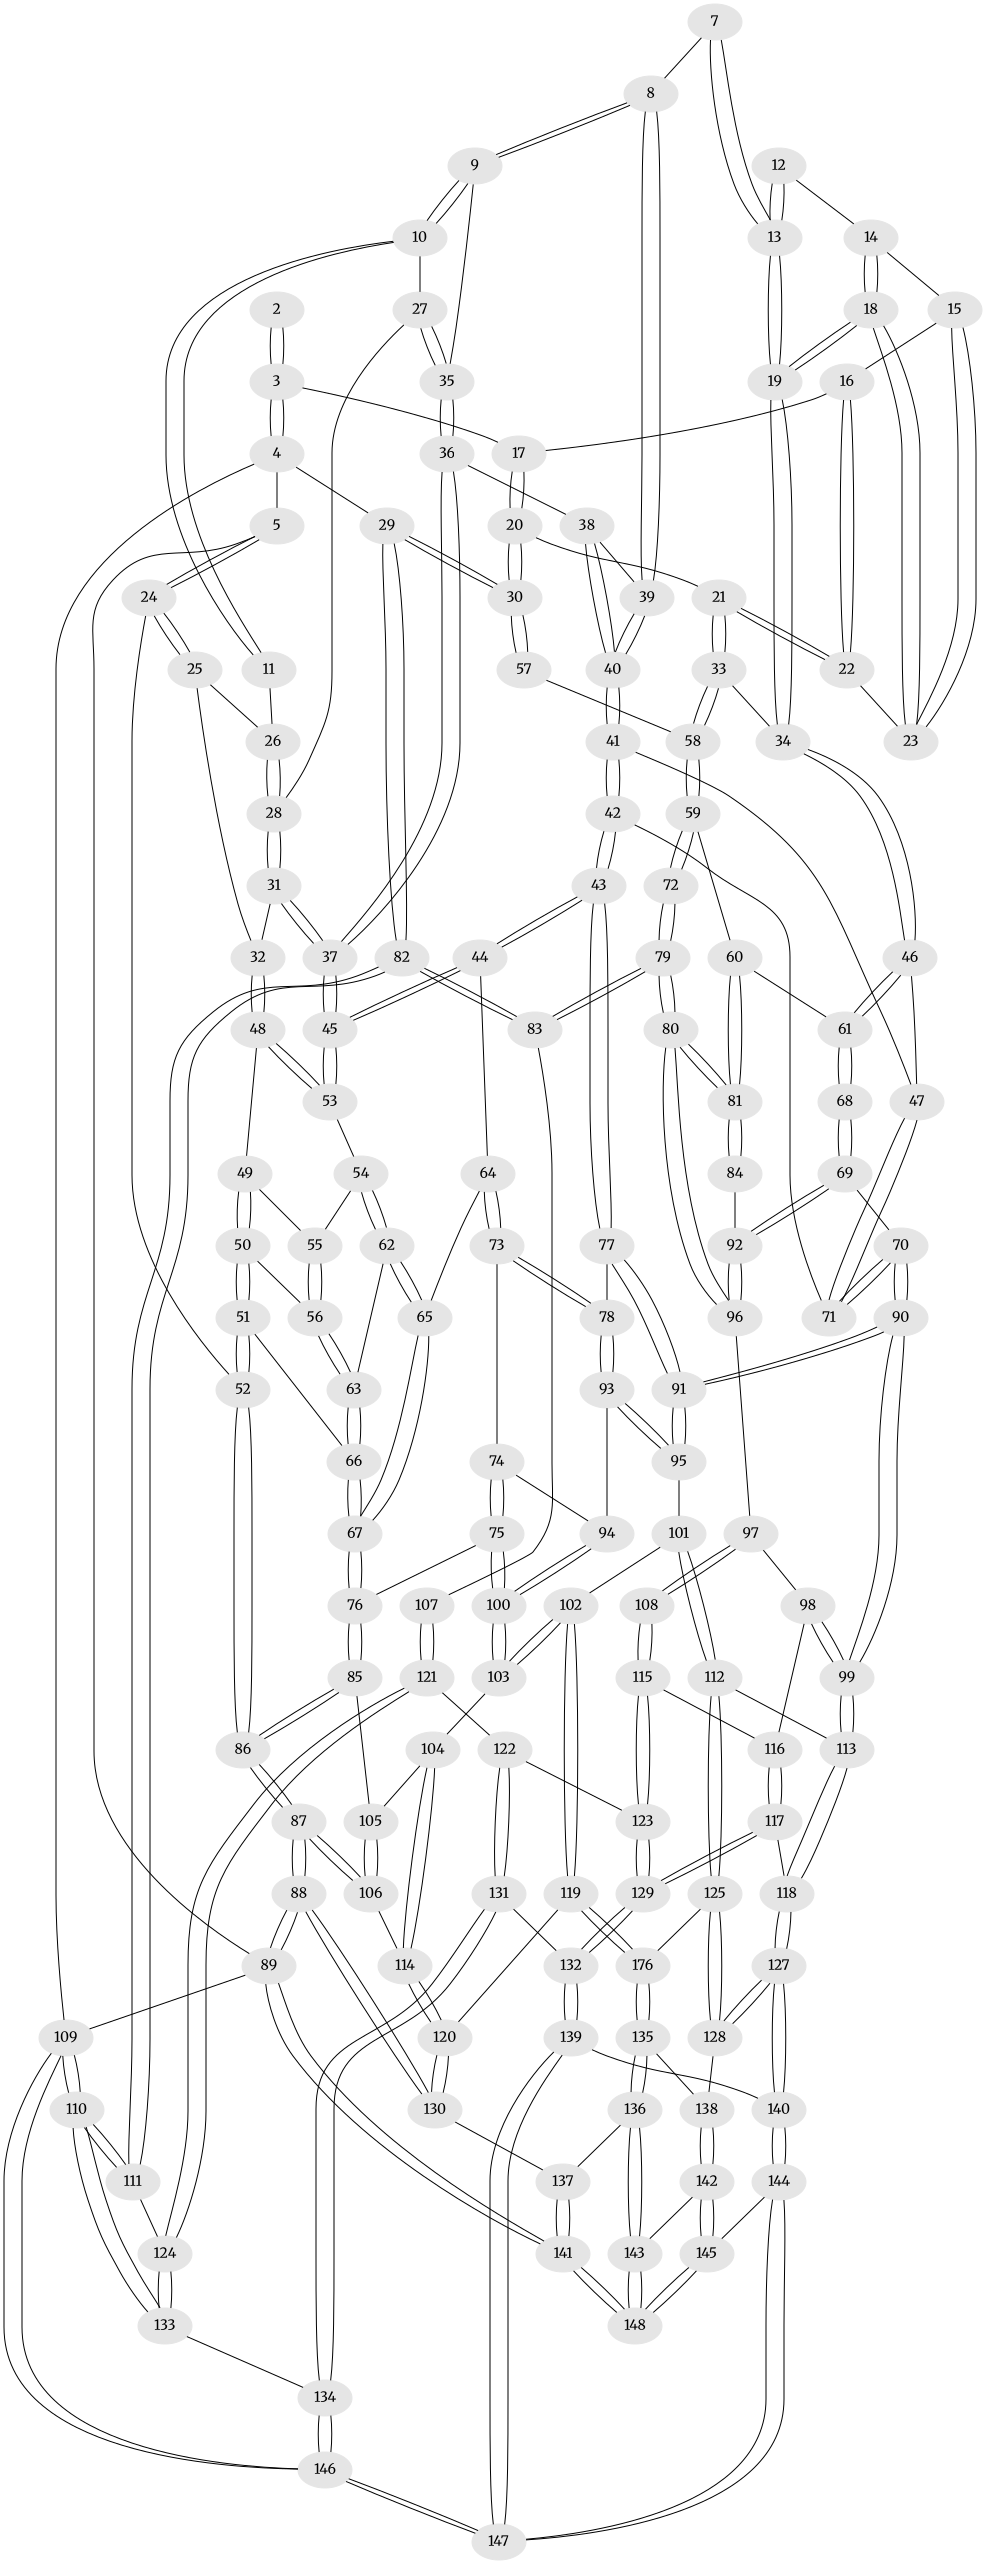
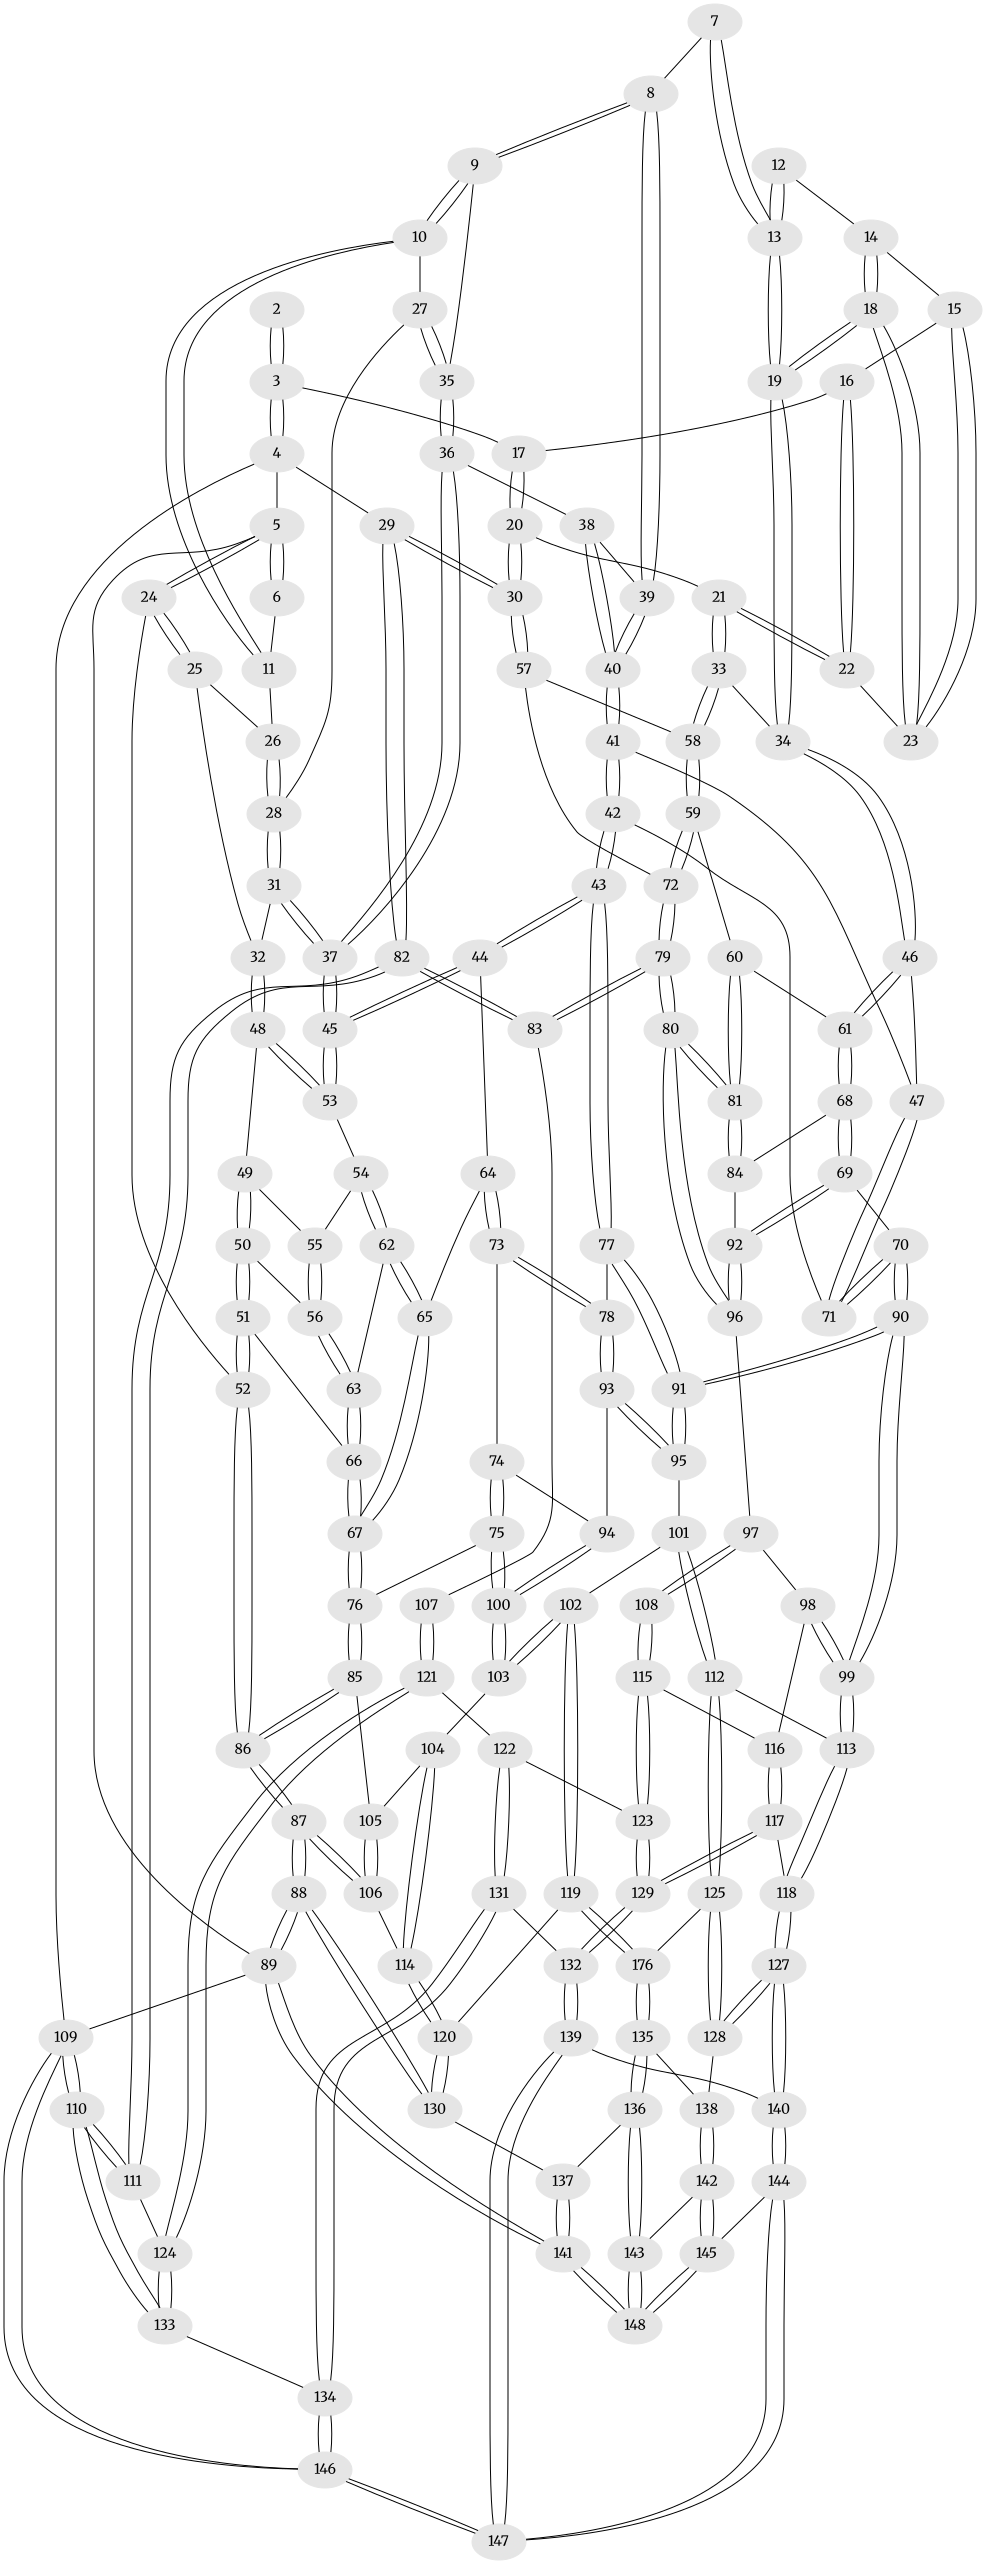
none -> (277, 598)
none -> (558, 803)
none -> (797, 1133)
